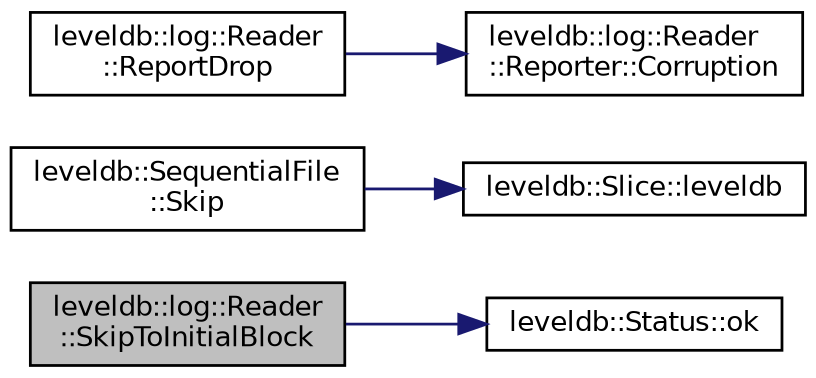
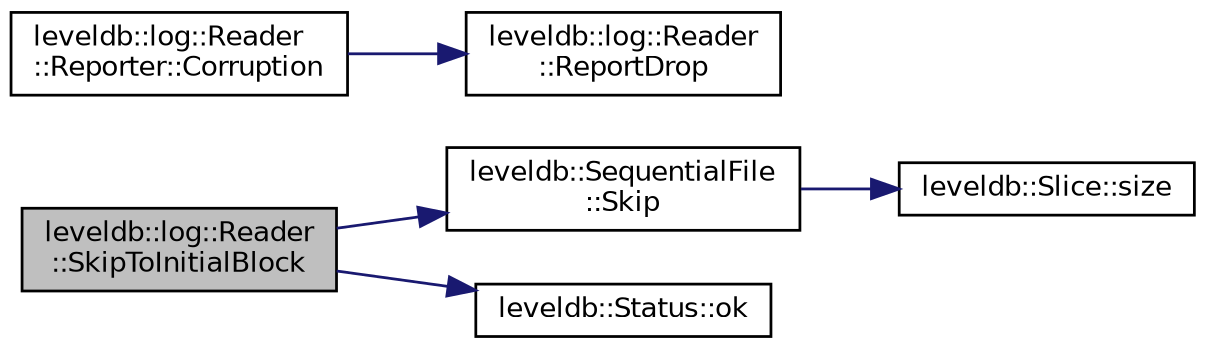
(392, 54) -> (393, 54)
(634, 189) -> (1047, 189)
none -> (378, 223)
